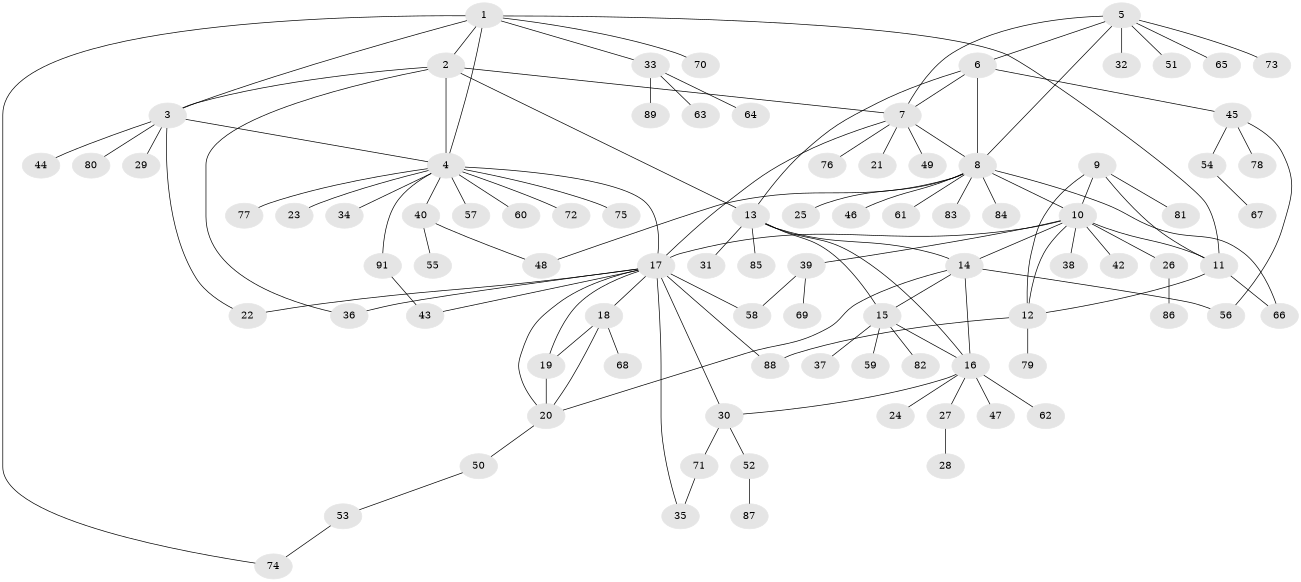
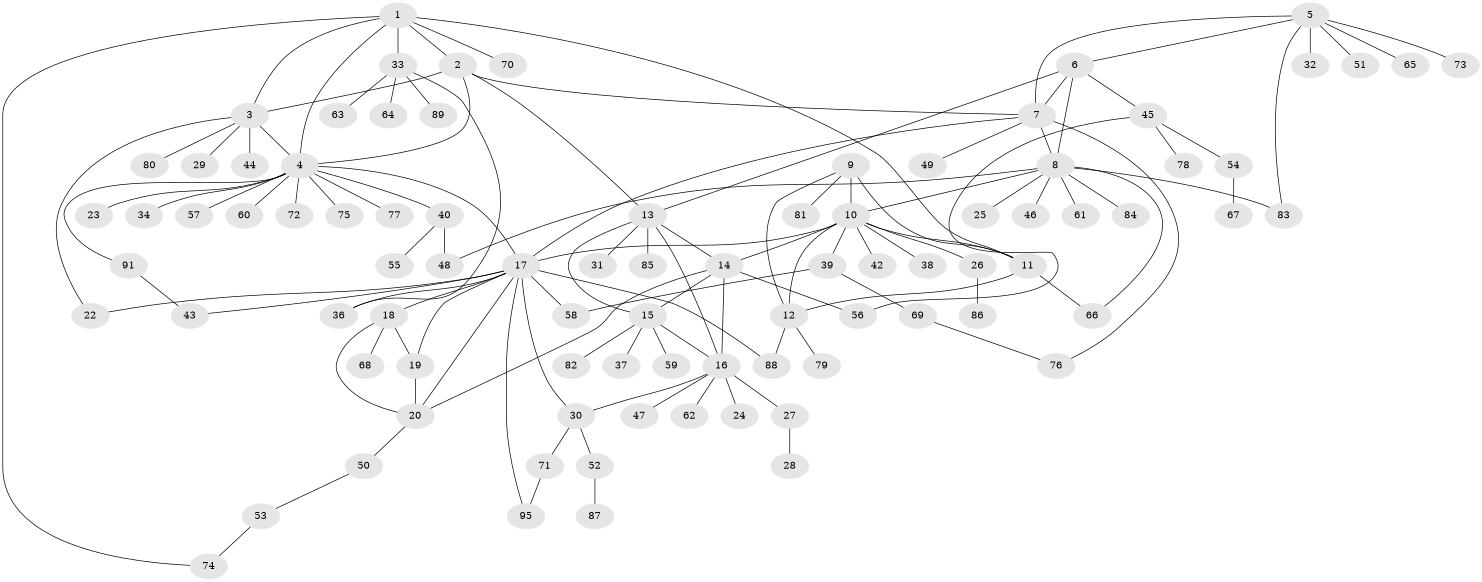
(1050, 91) -> (1276, 112)
(212, 151) -> (500, 214)
(877, 166) -> none
none -> (987, 341)
(681, 516) -> (526, 516)
